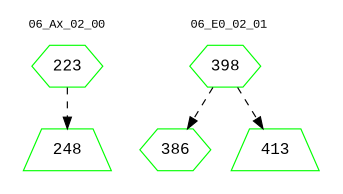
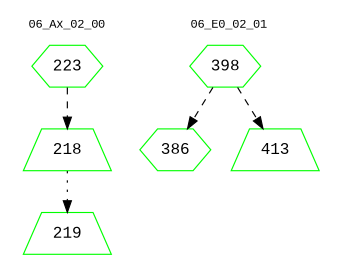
(67, 150) -> (67, 150)
none -> (67, 233)
